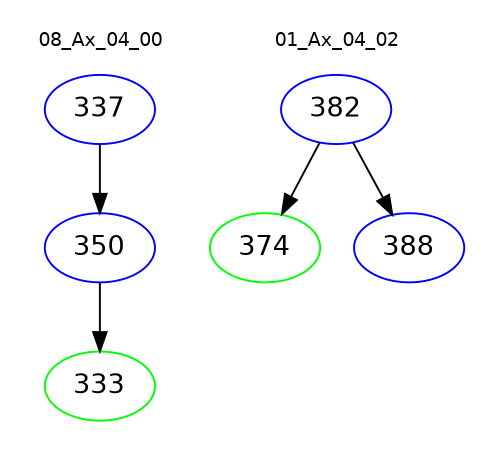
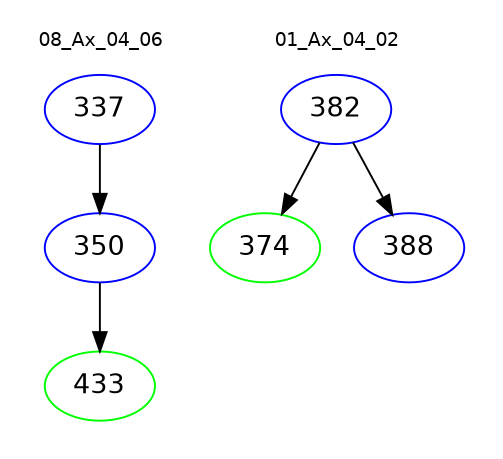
(101, 41) -> (101, 41)
(100, 386) -> (100, 386)
